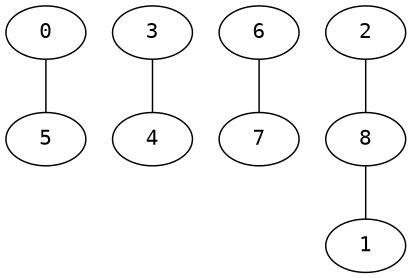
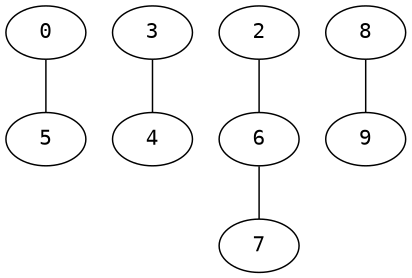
(366, 86) -> (259, 86)
(366, 246) -> (366, 139)
